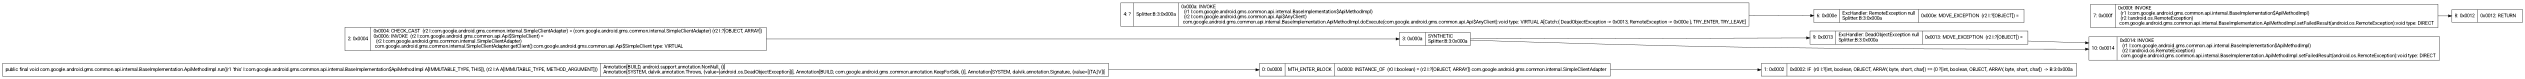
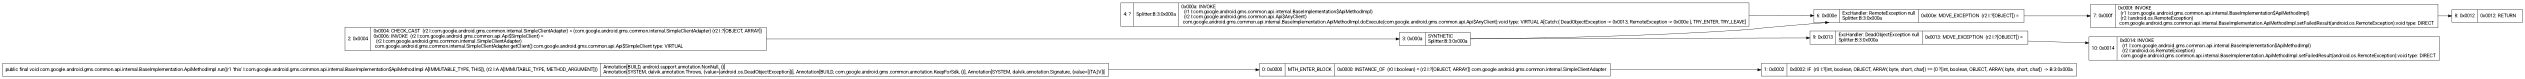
none -> (2056, 16)
(1778, 48) -> (1648, 35)
